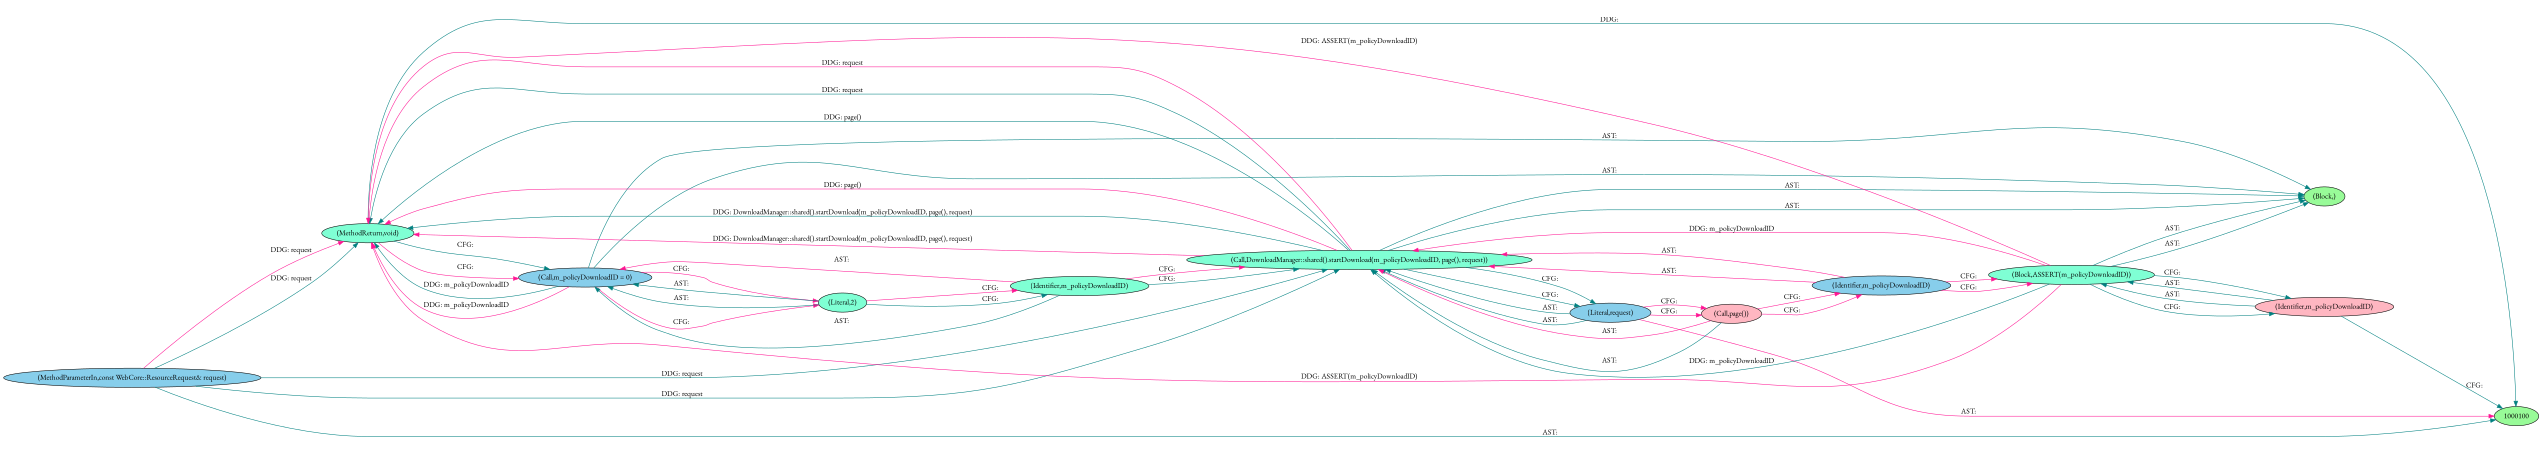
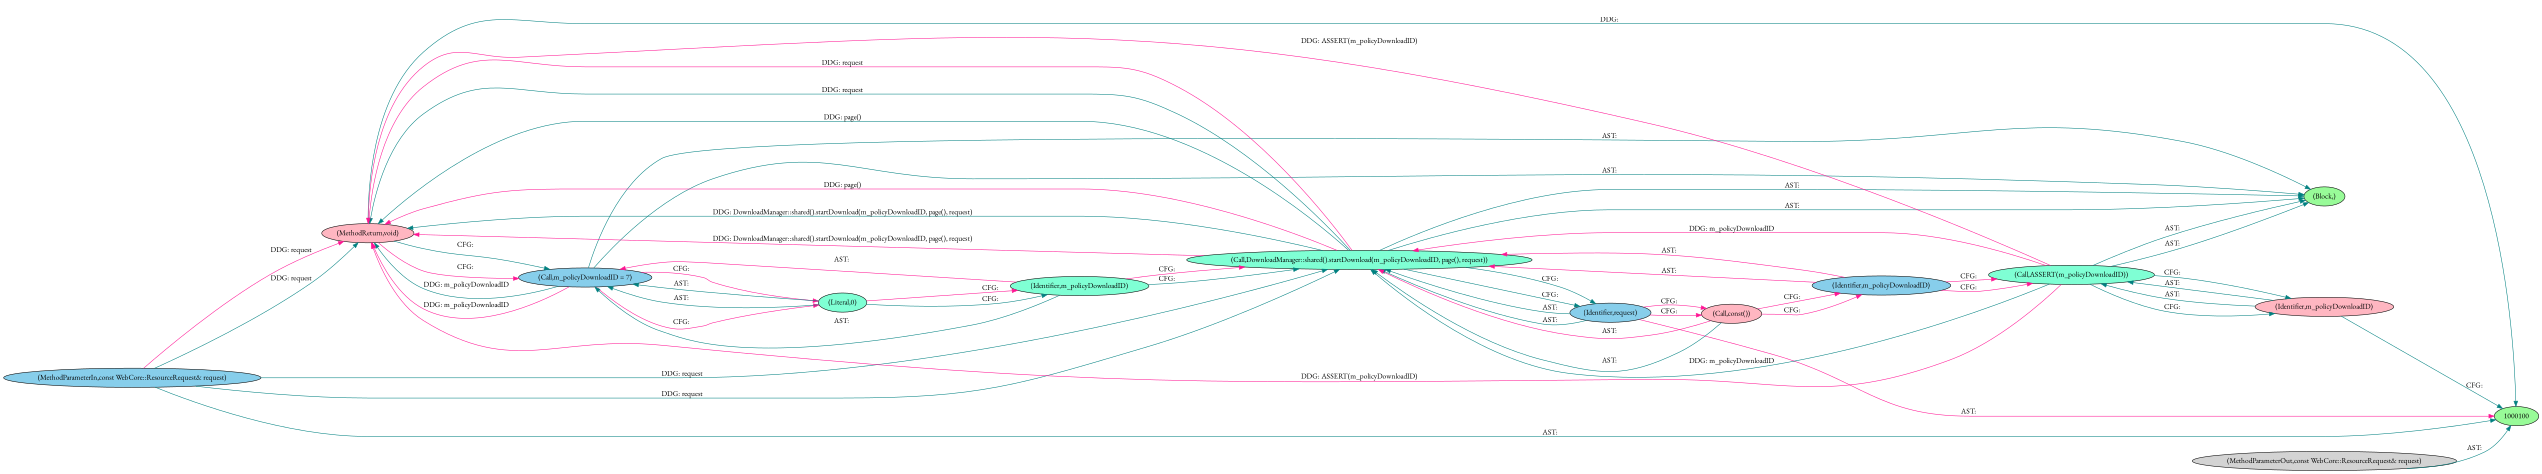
(368, 233) -> (368, 233)
(2072, 275) -> (2072, 275)
(585, 278) -> (585, 278)
(843, 303) -> (843, 303)
(1610, 313) -> (1610, 313)
(1732, 314) -> (1732, 314)
none -> (2324, 461)
